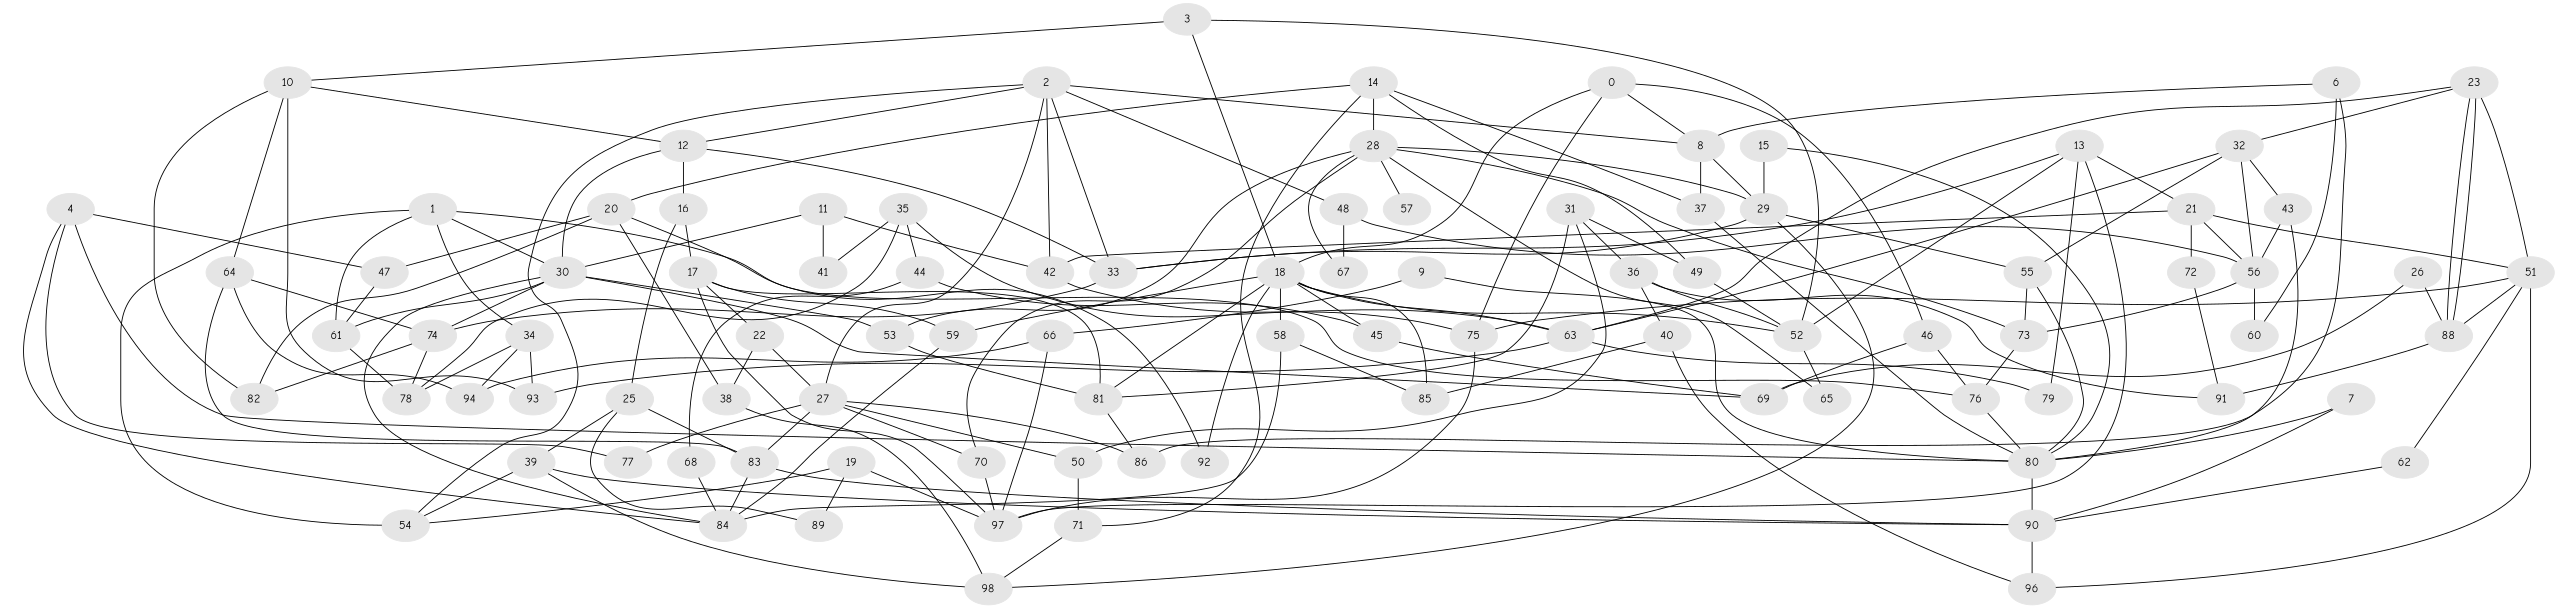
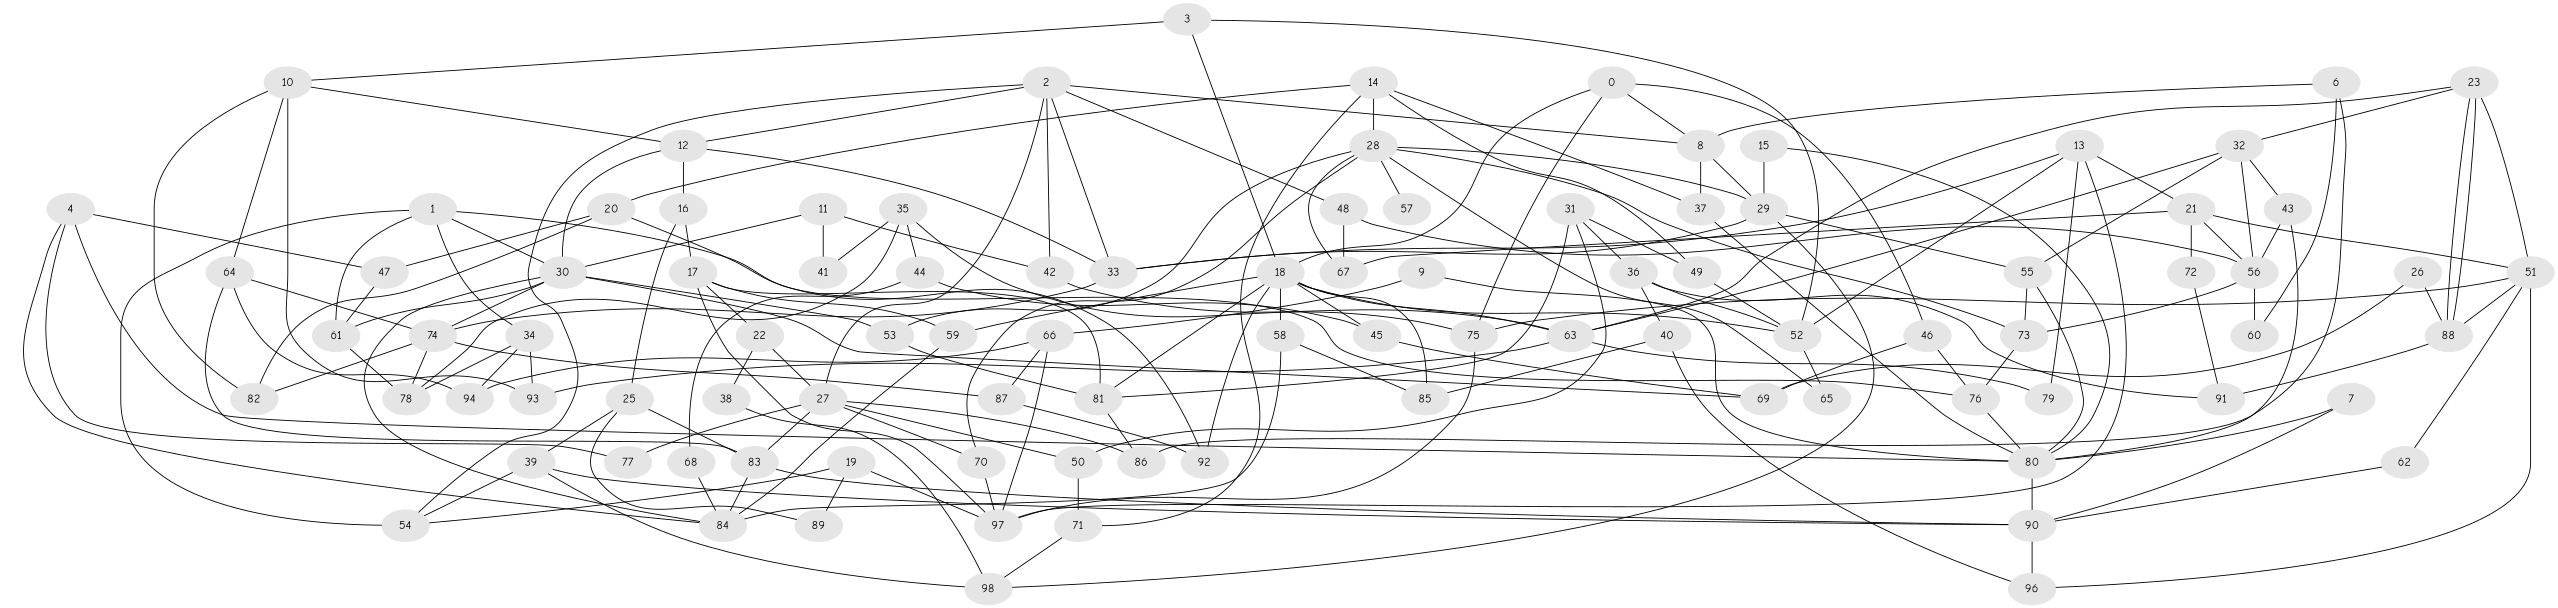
(1645, 232) -> (1826, 231)
(666, 300) -> none
none -> (1002, 399)
